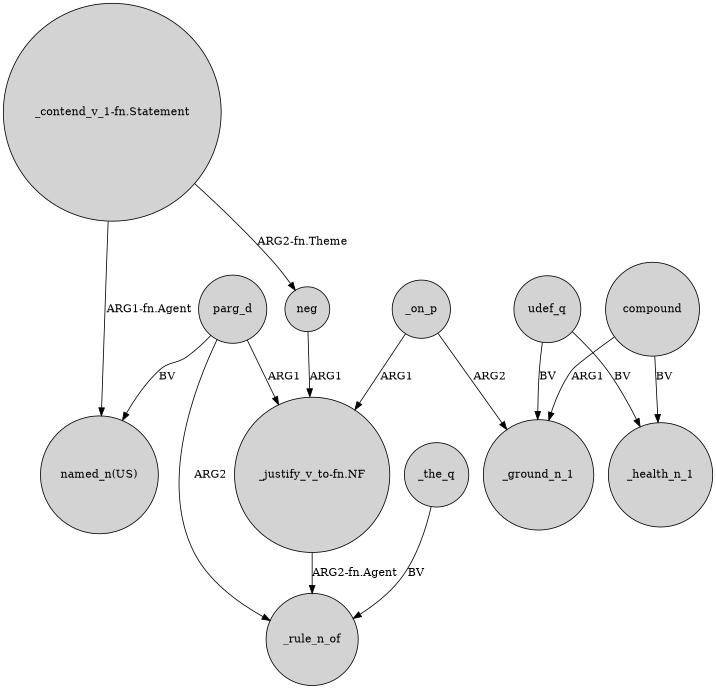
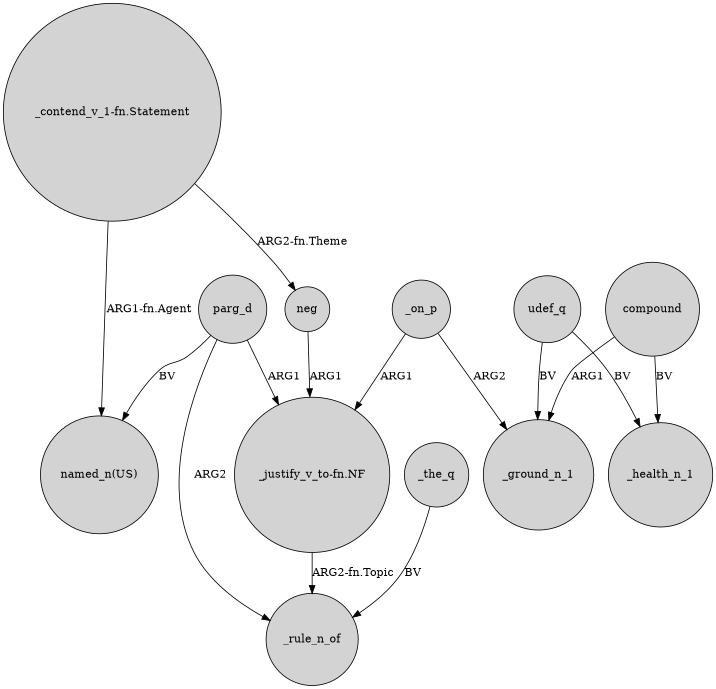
(355, 573) -> (353, 573)
